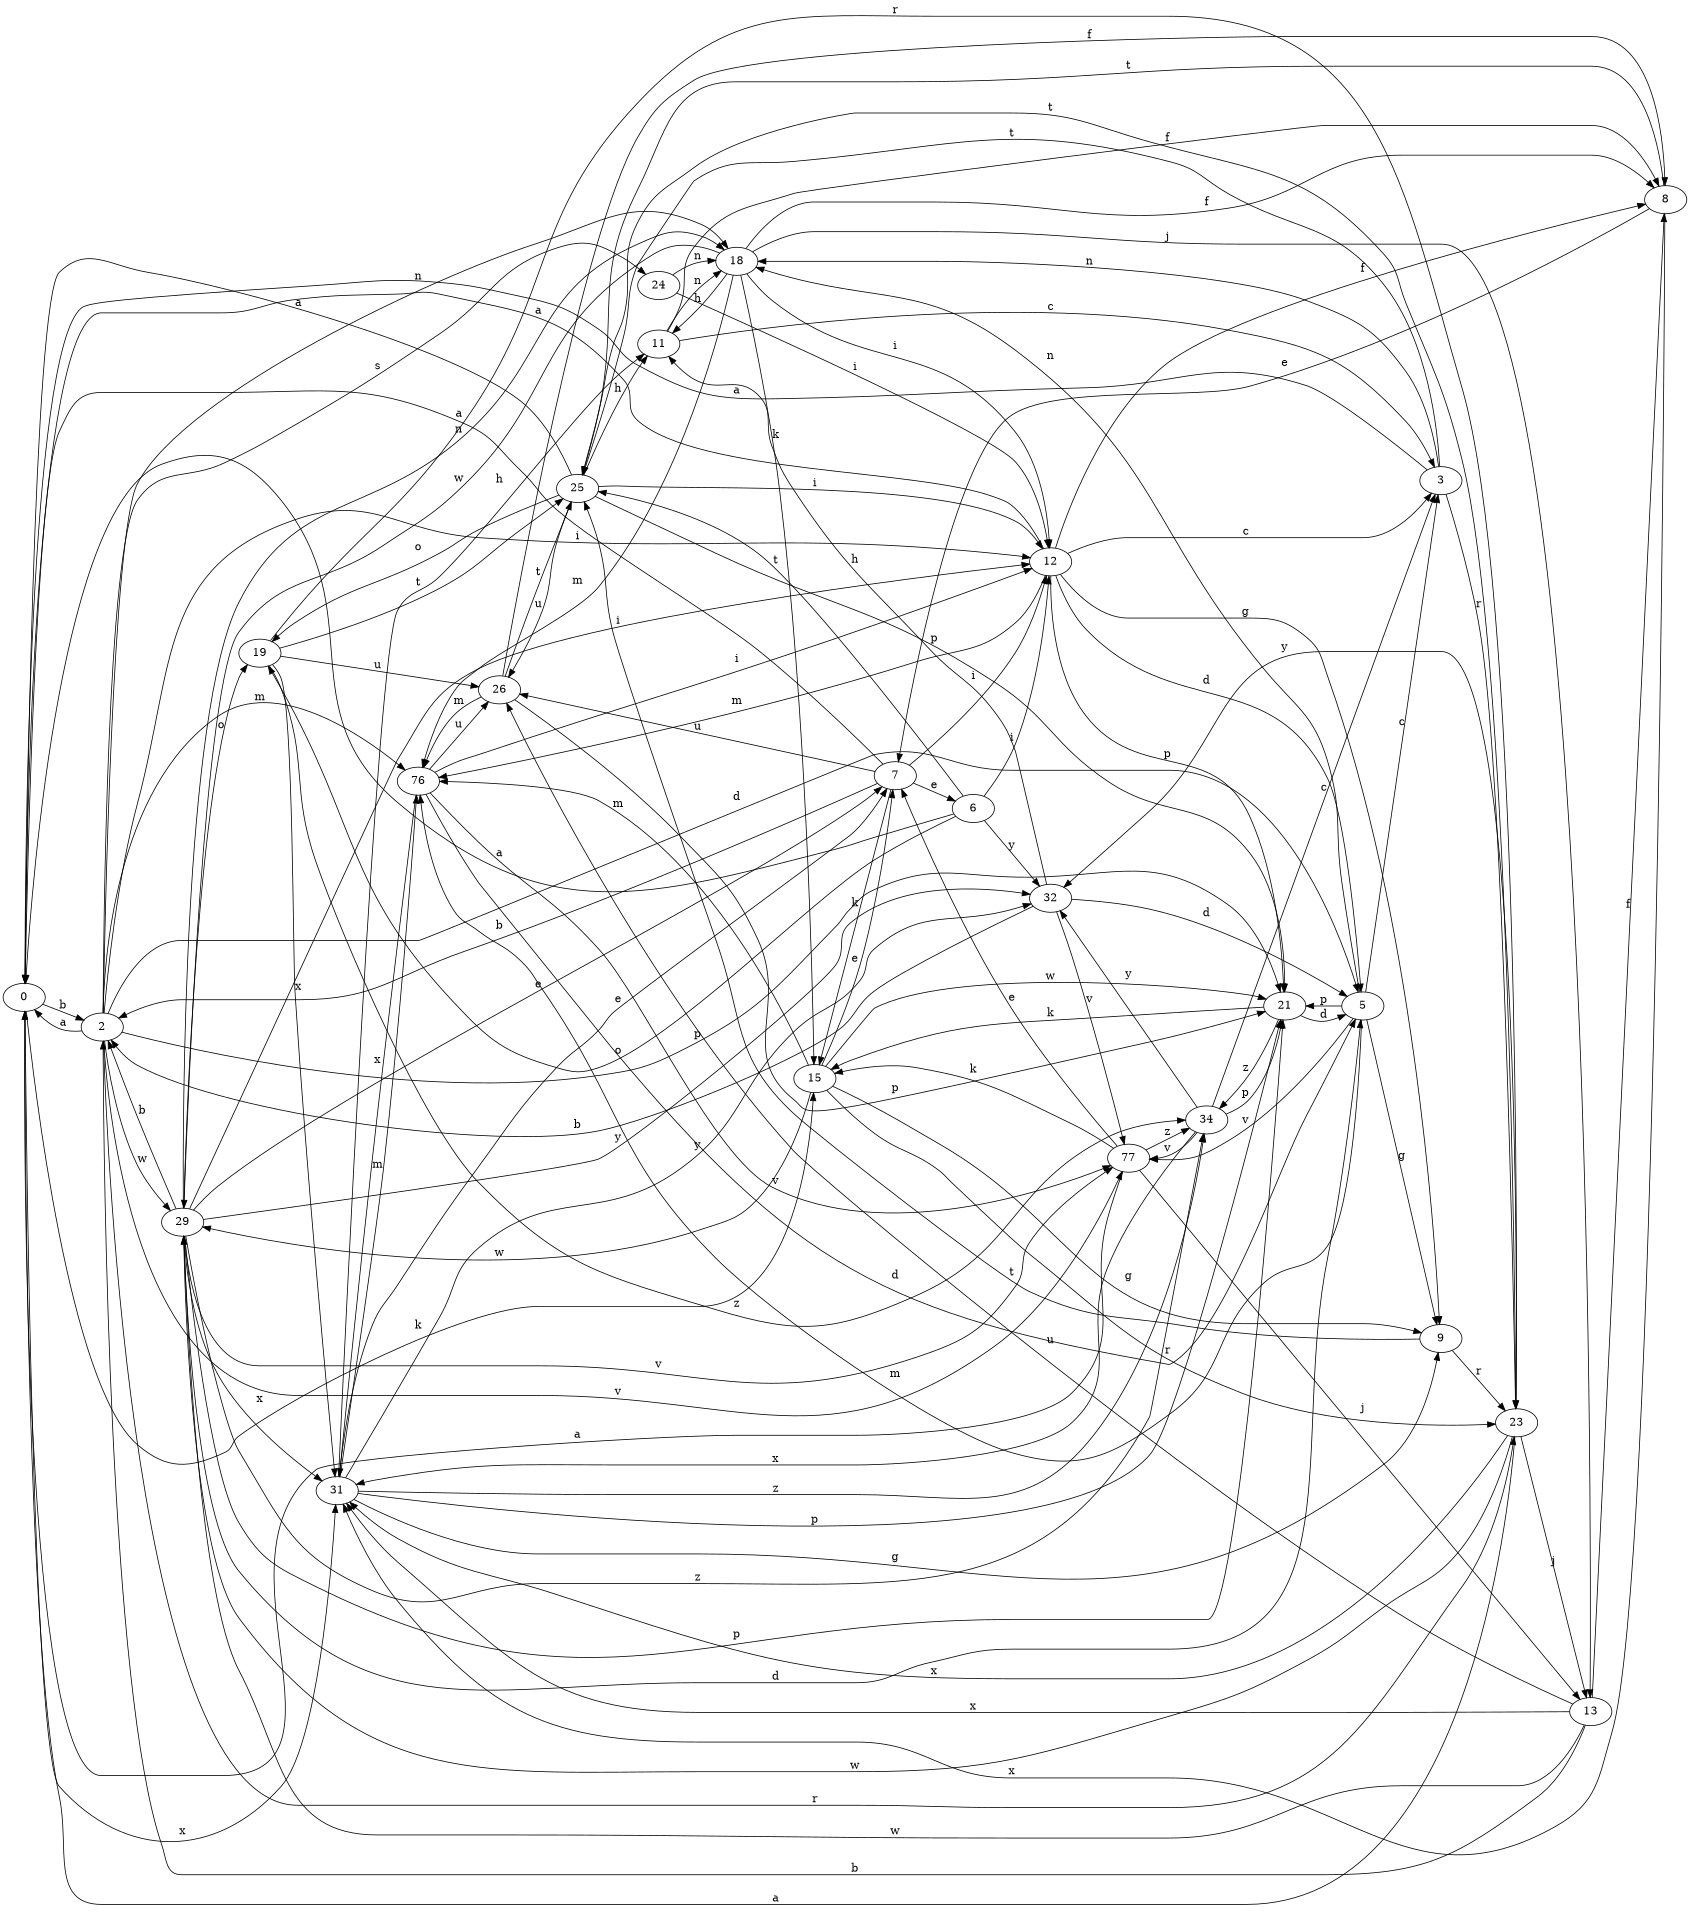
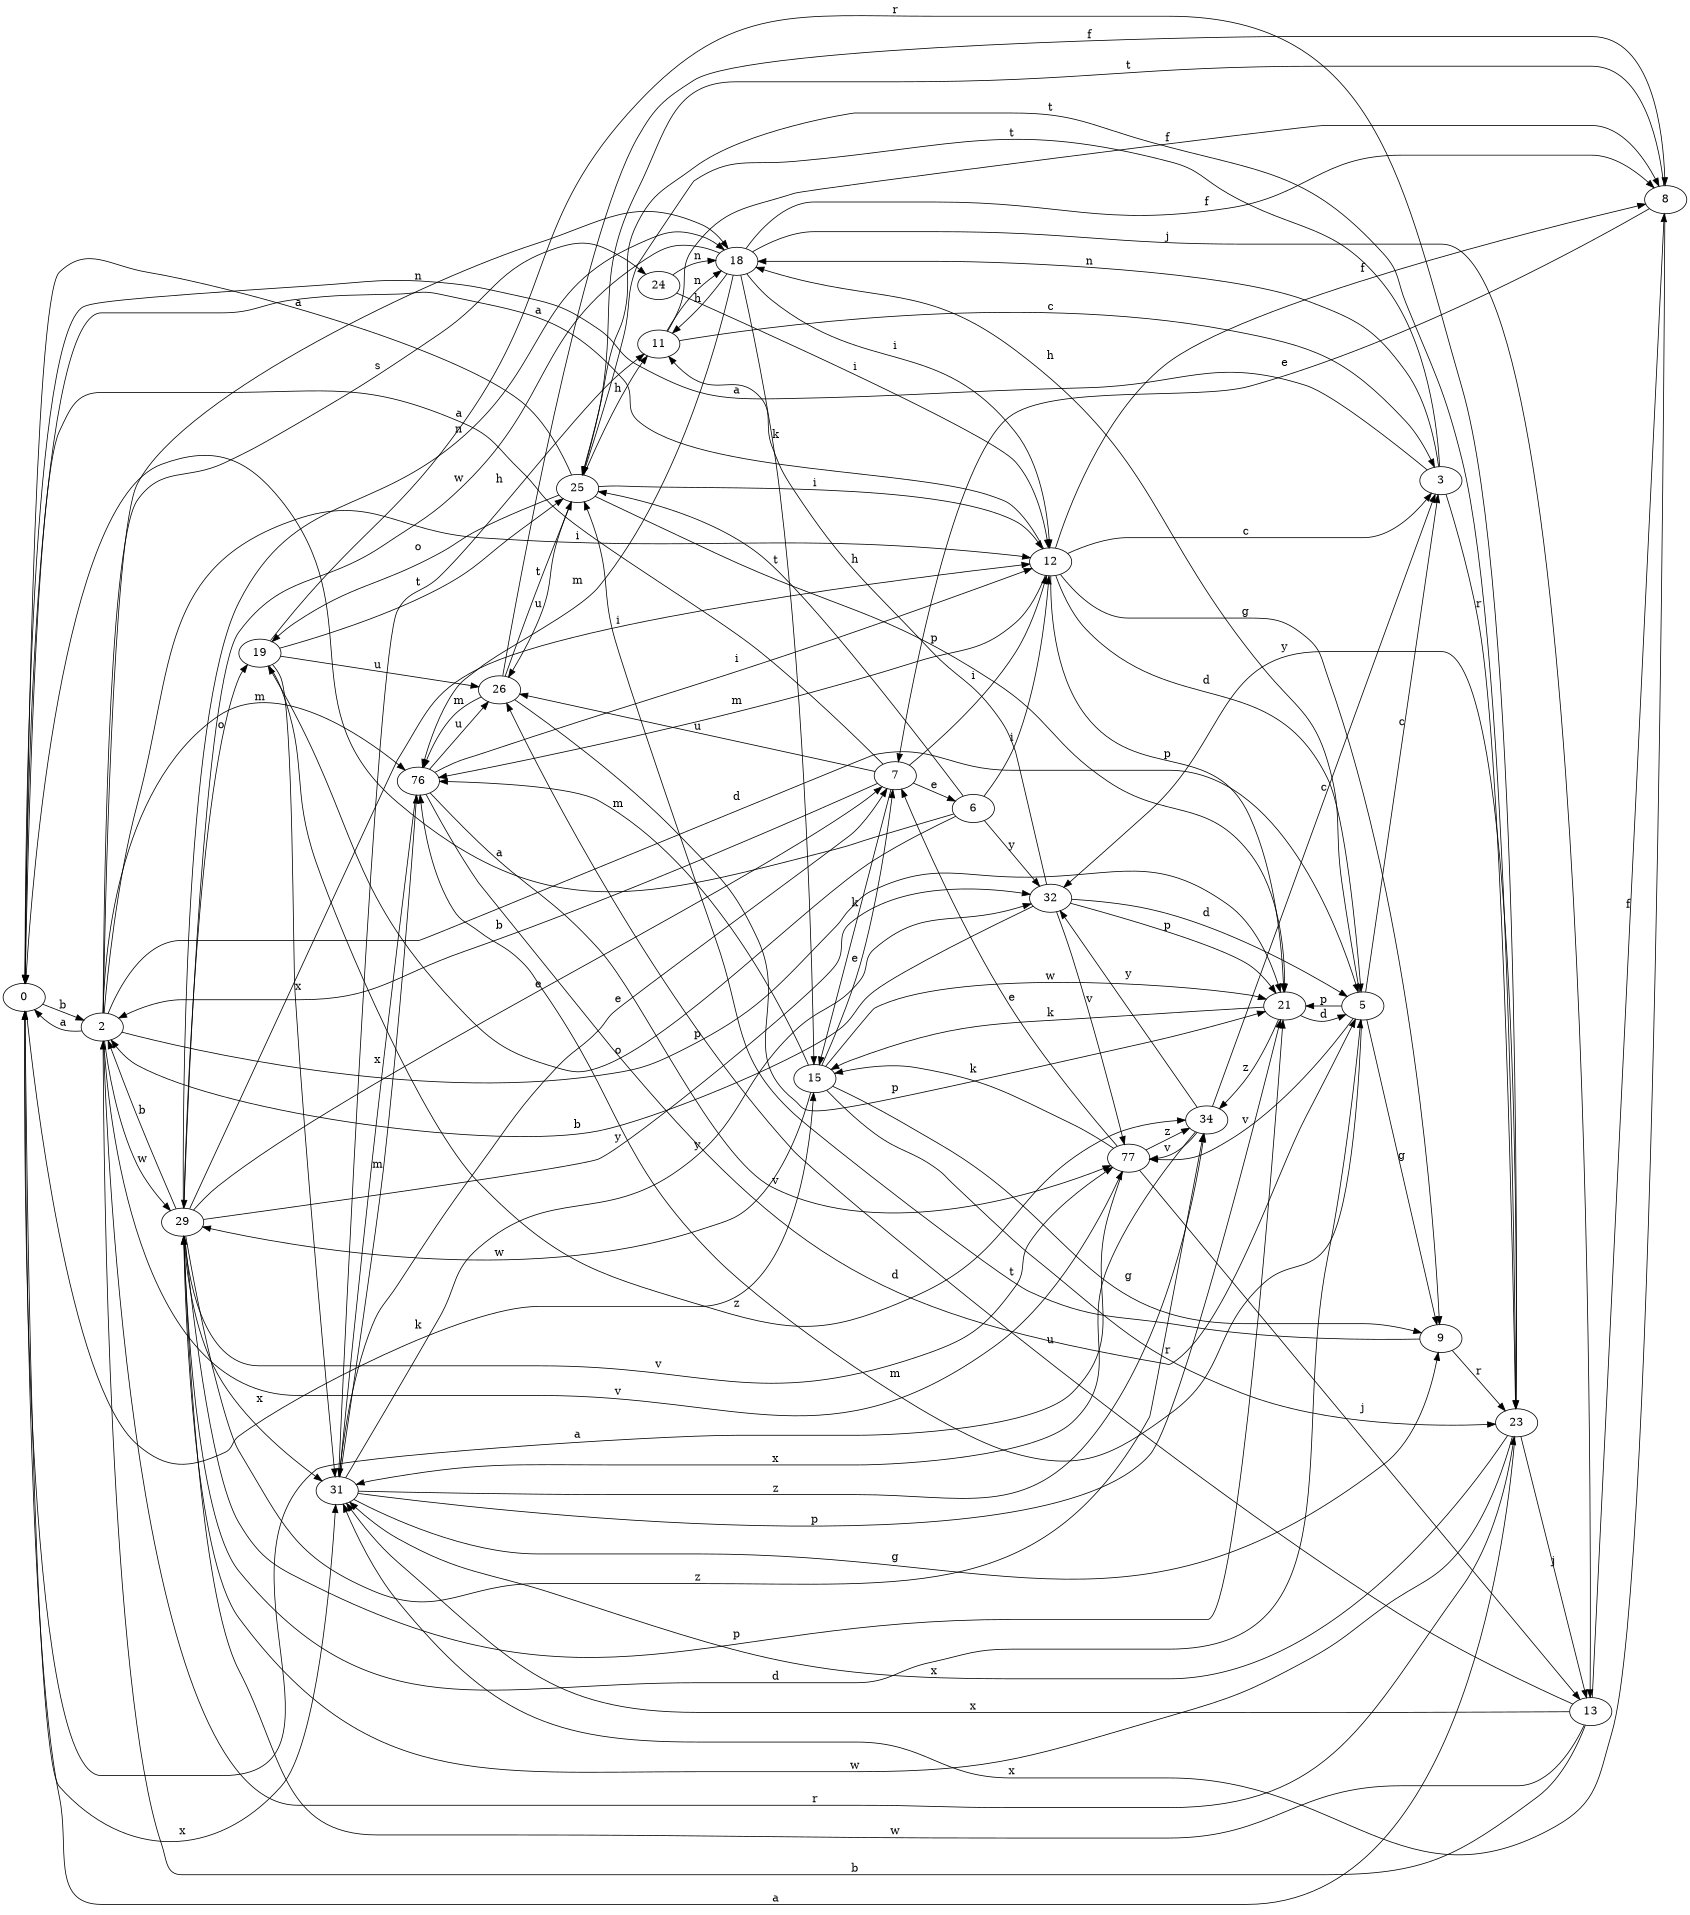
(1051, 356) -> (1051, 356)
(1258, 1087) -> (1176, 935)
